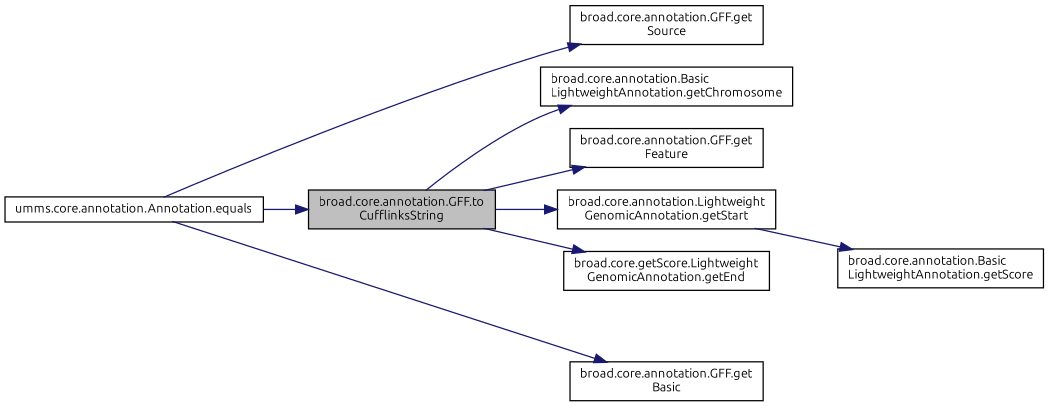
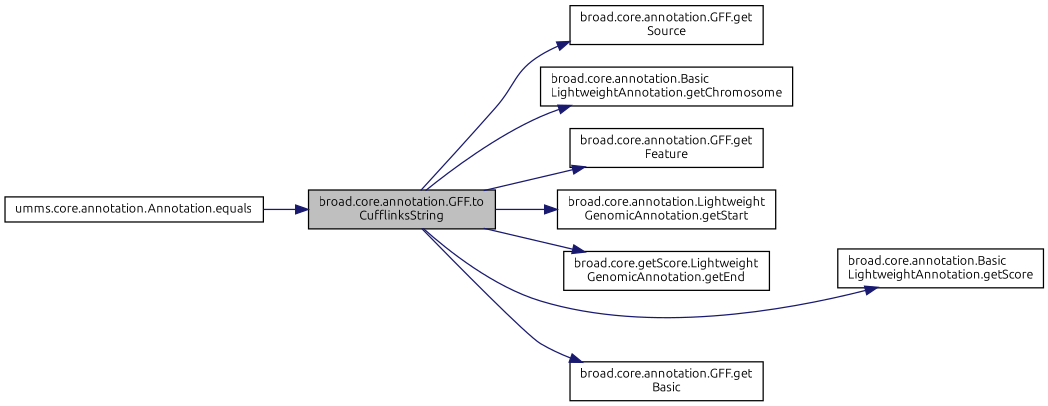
(364, 117) -> (488, 116)
(797, 238) -> (634, 317)
(384, 290) -> (492, 299)
